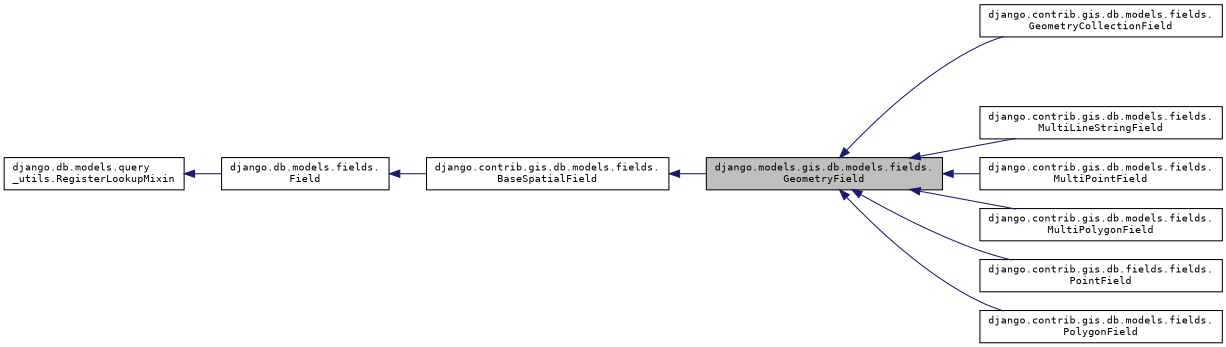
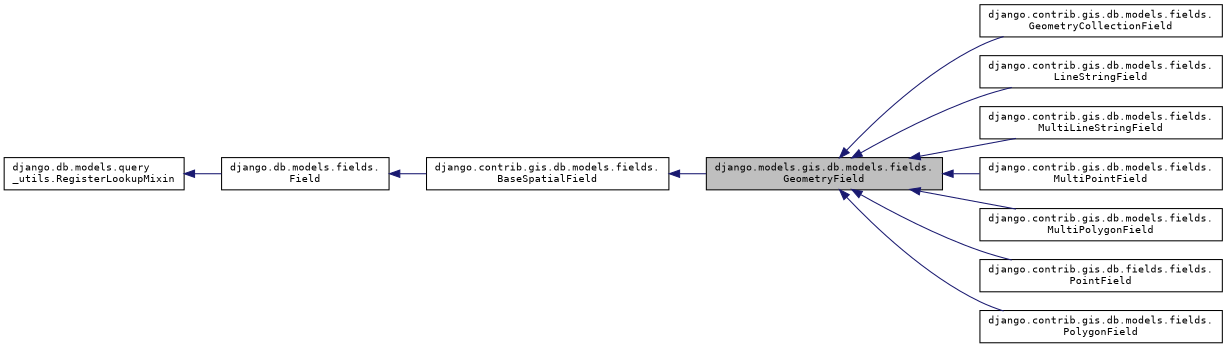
none -> (1101, 72)
